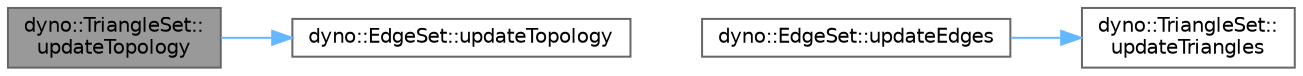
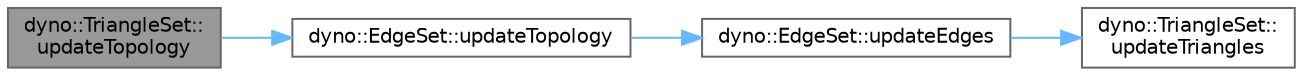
none -> (656, 38)
